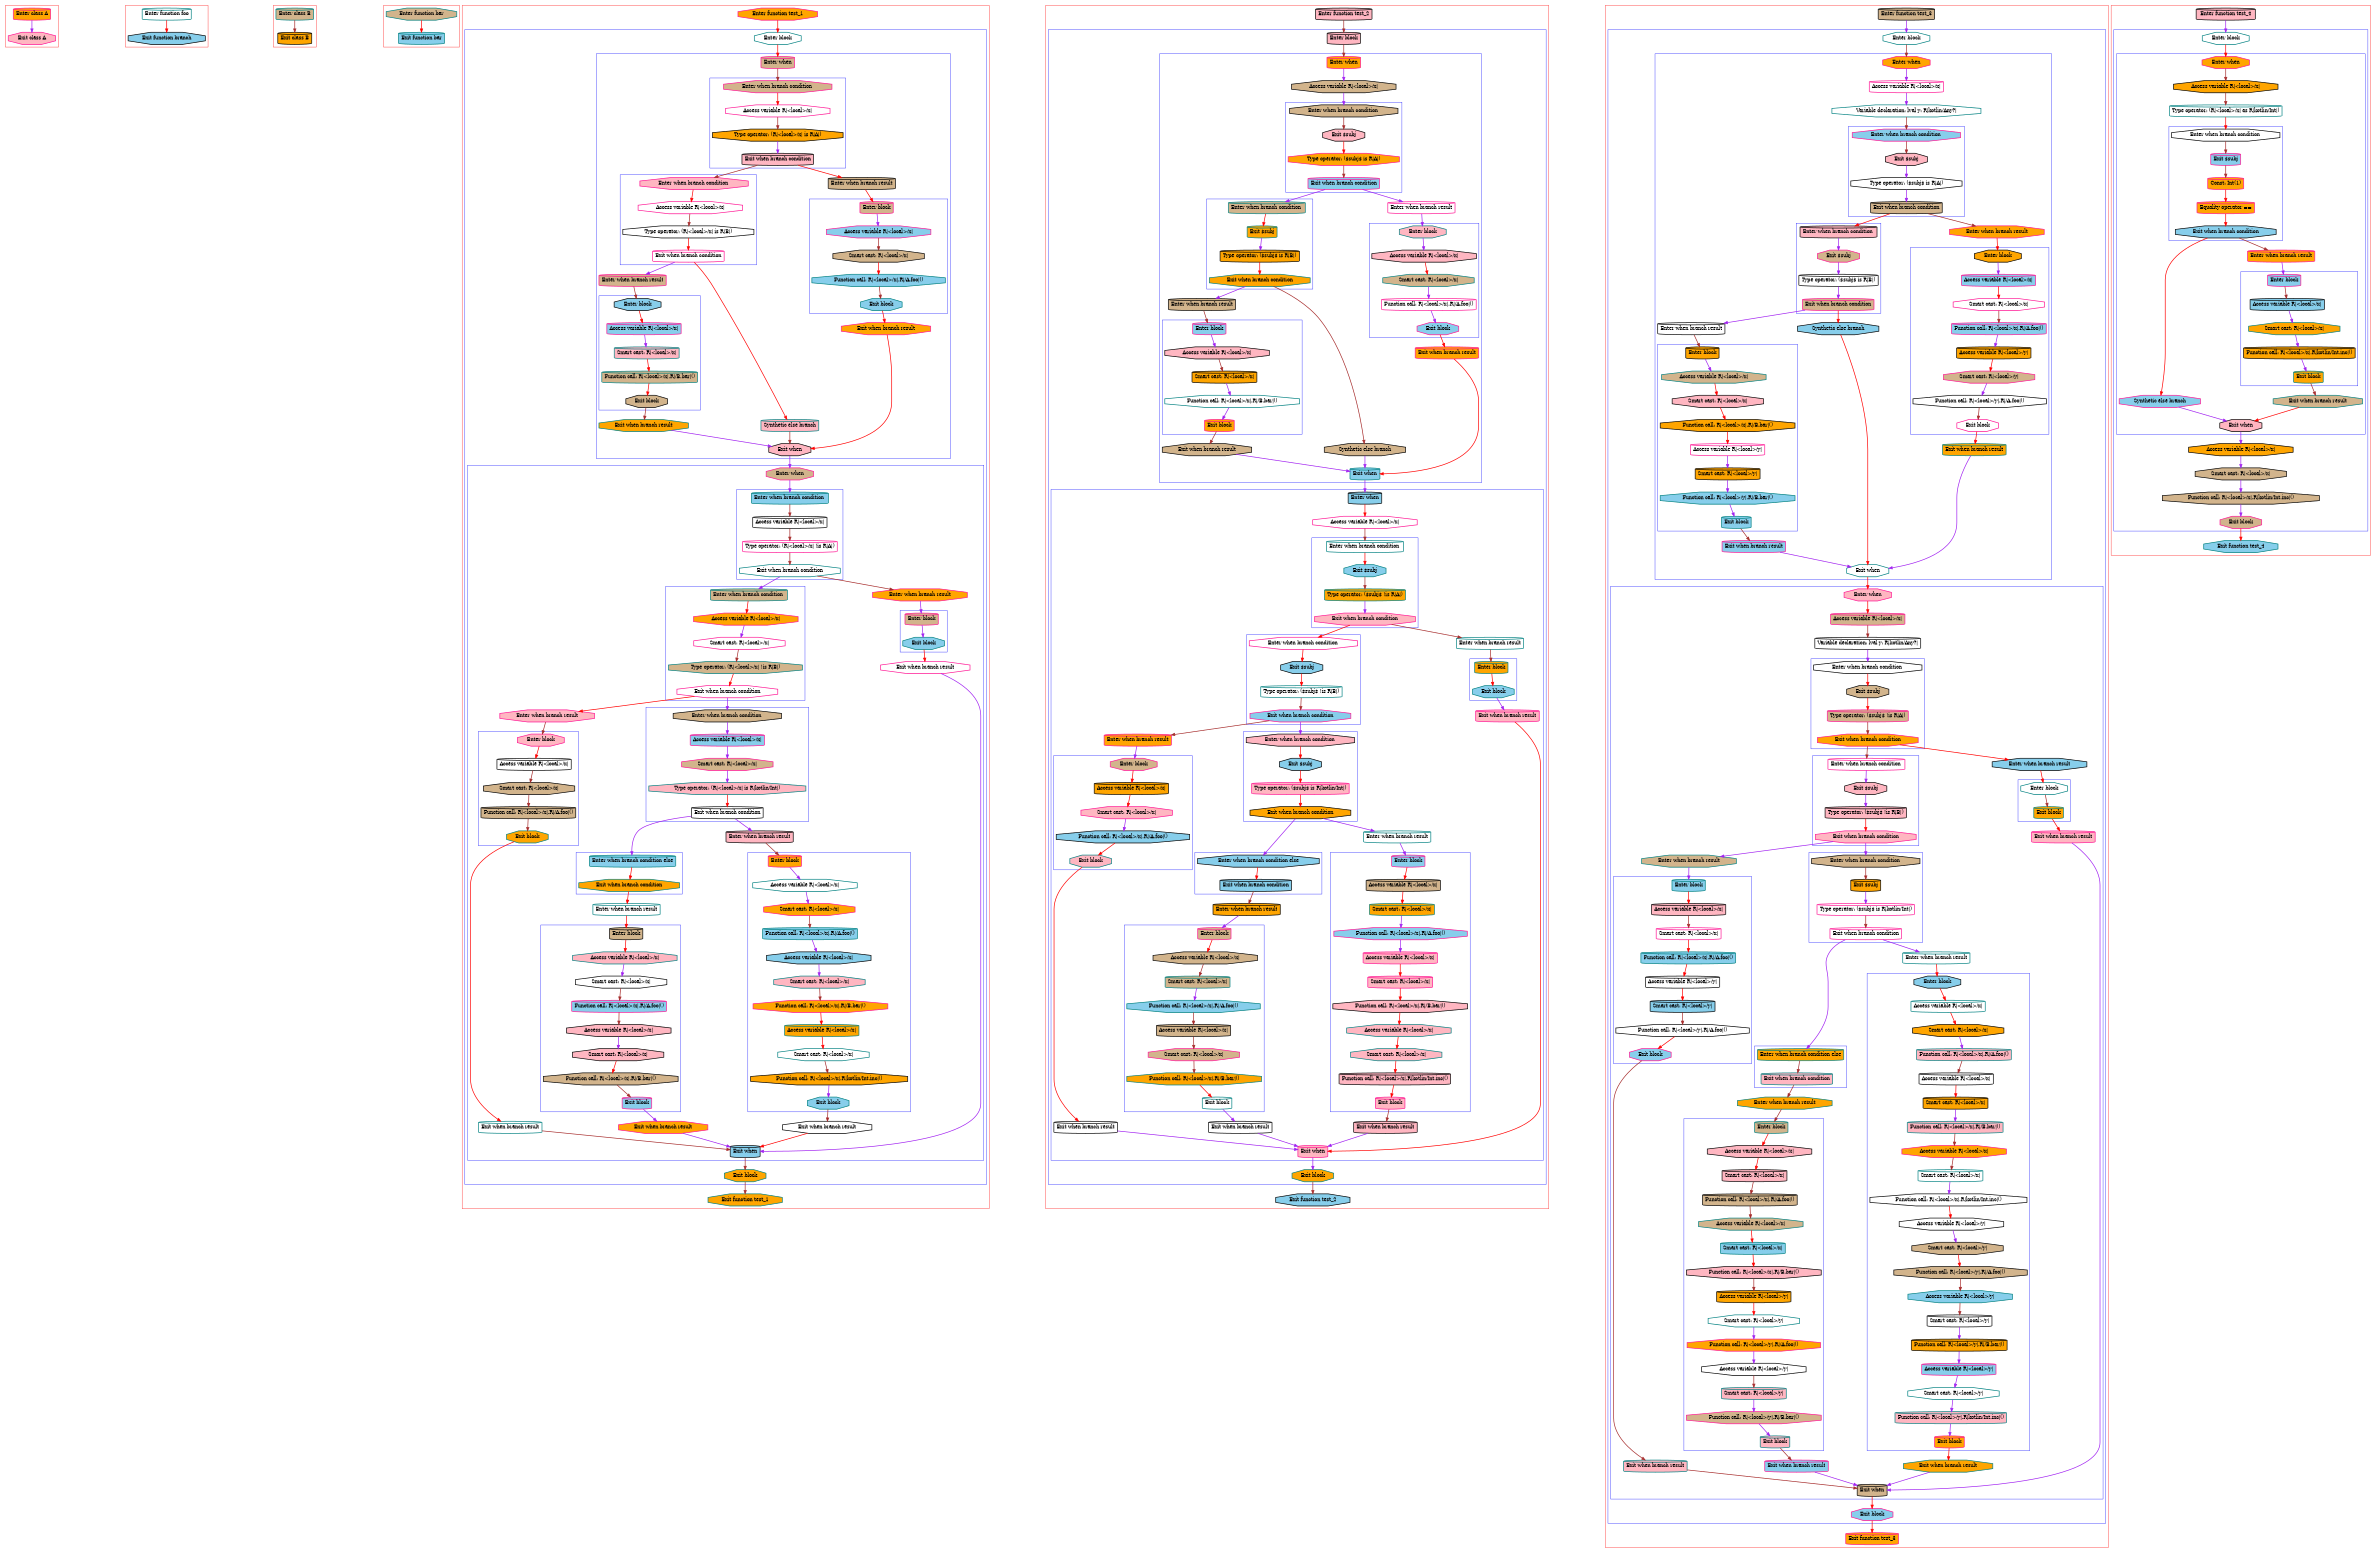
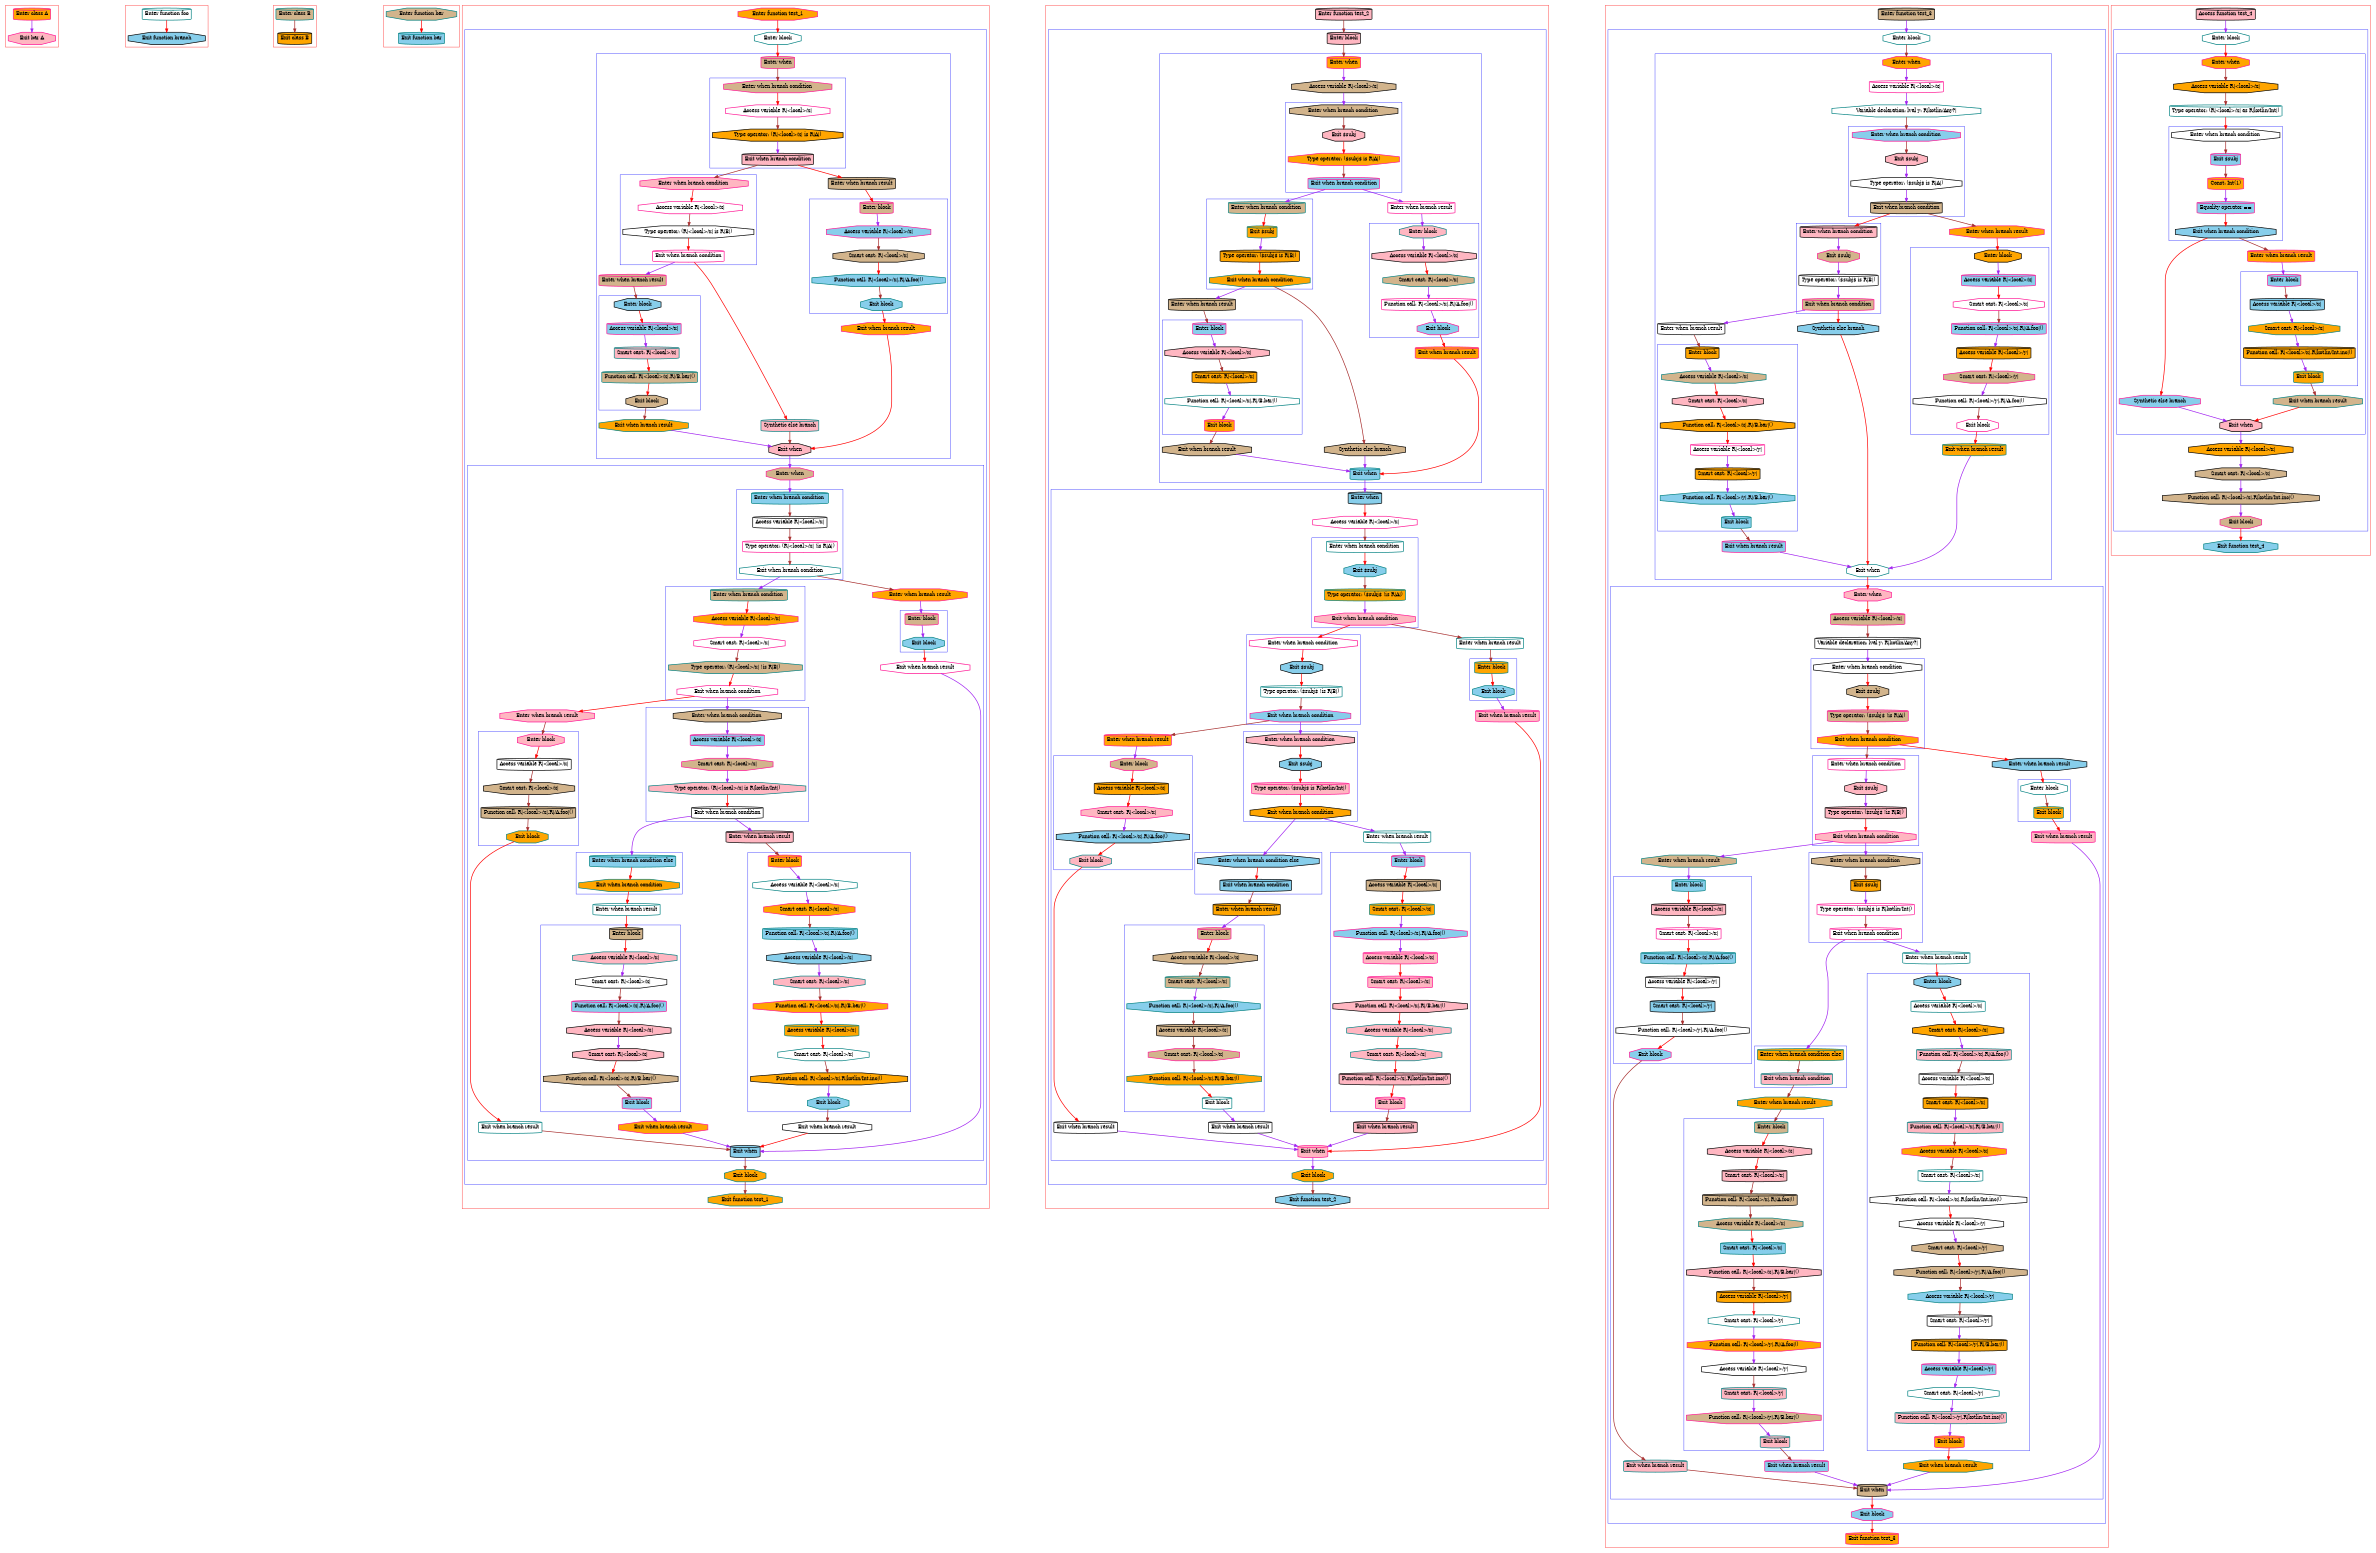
(2226, 14) -> (2226, 14)
(32, 38) -> (32, 38)
(2226, 194) -> (2226, 194)
(2226, 208) -> (2226, 208)
